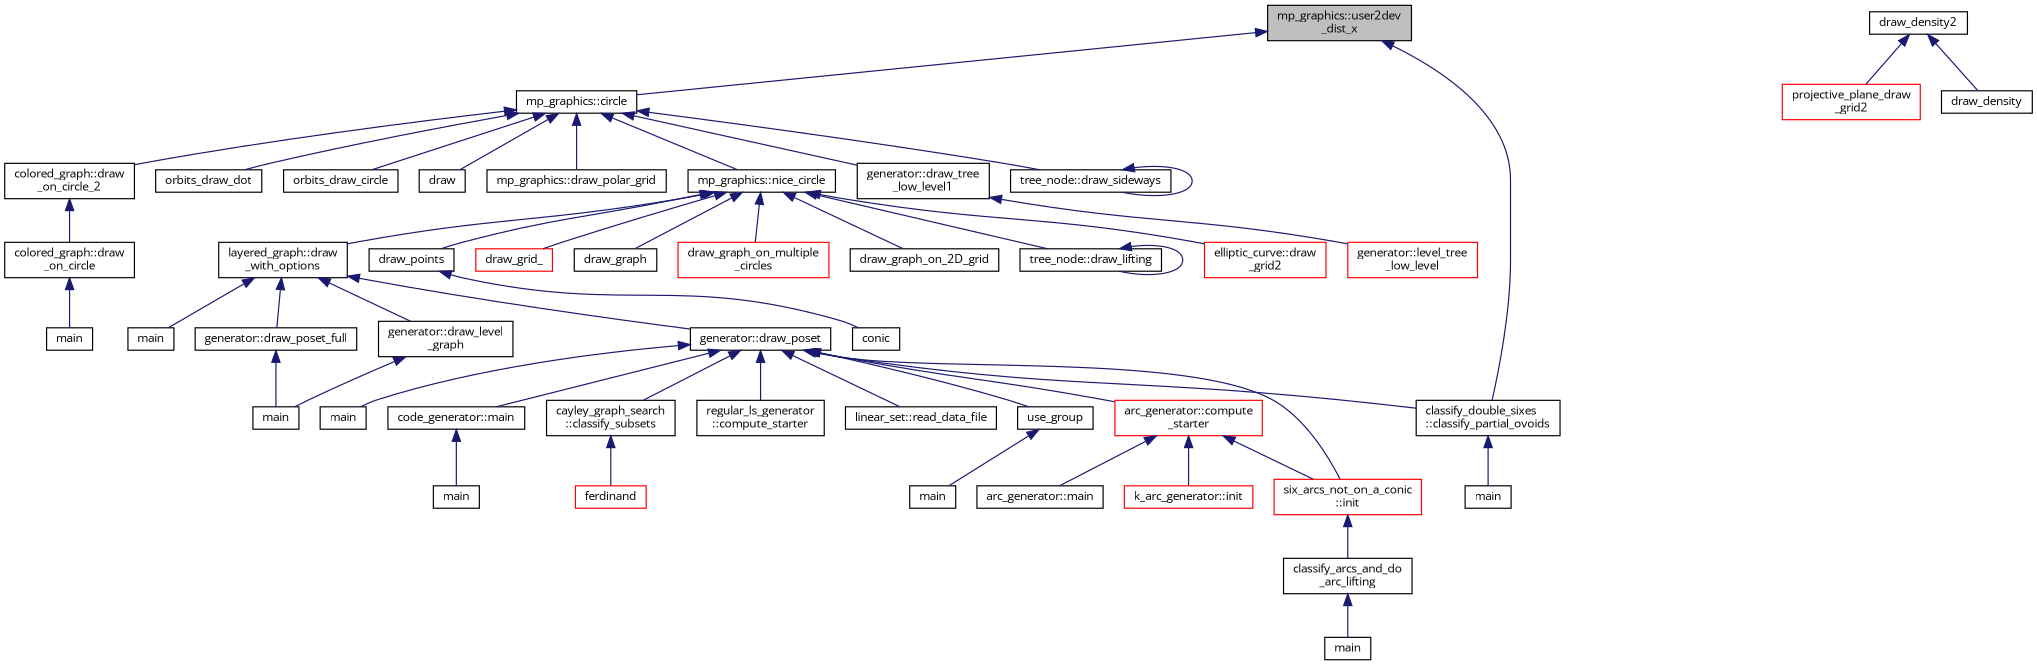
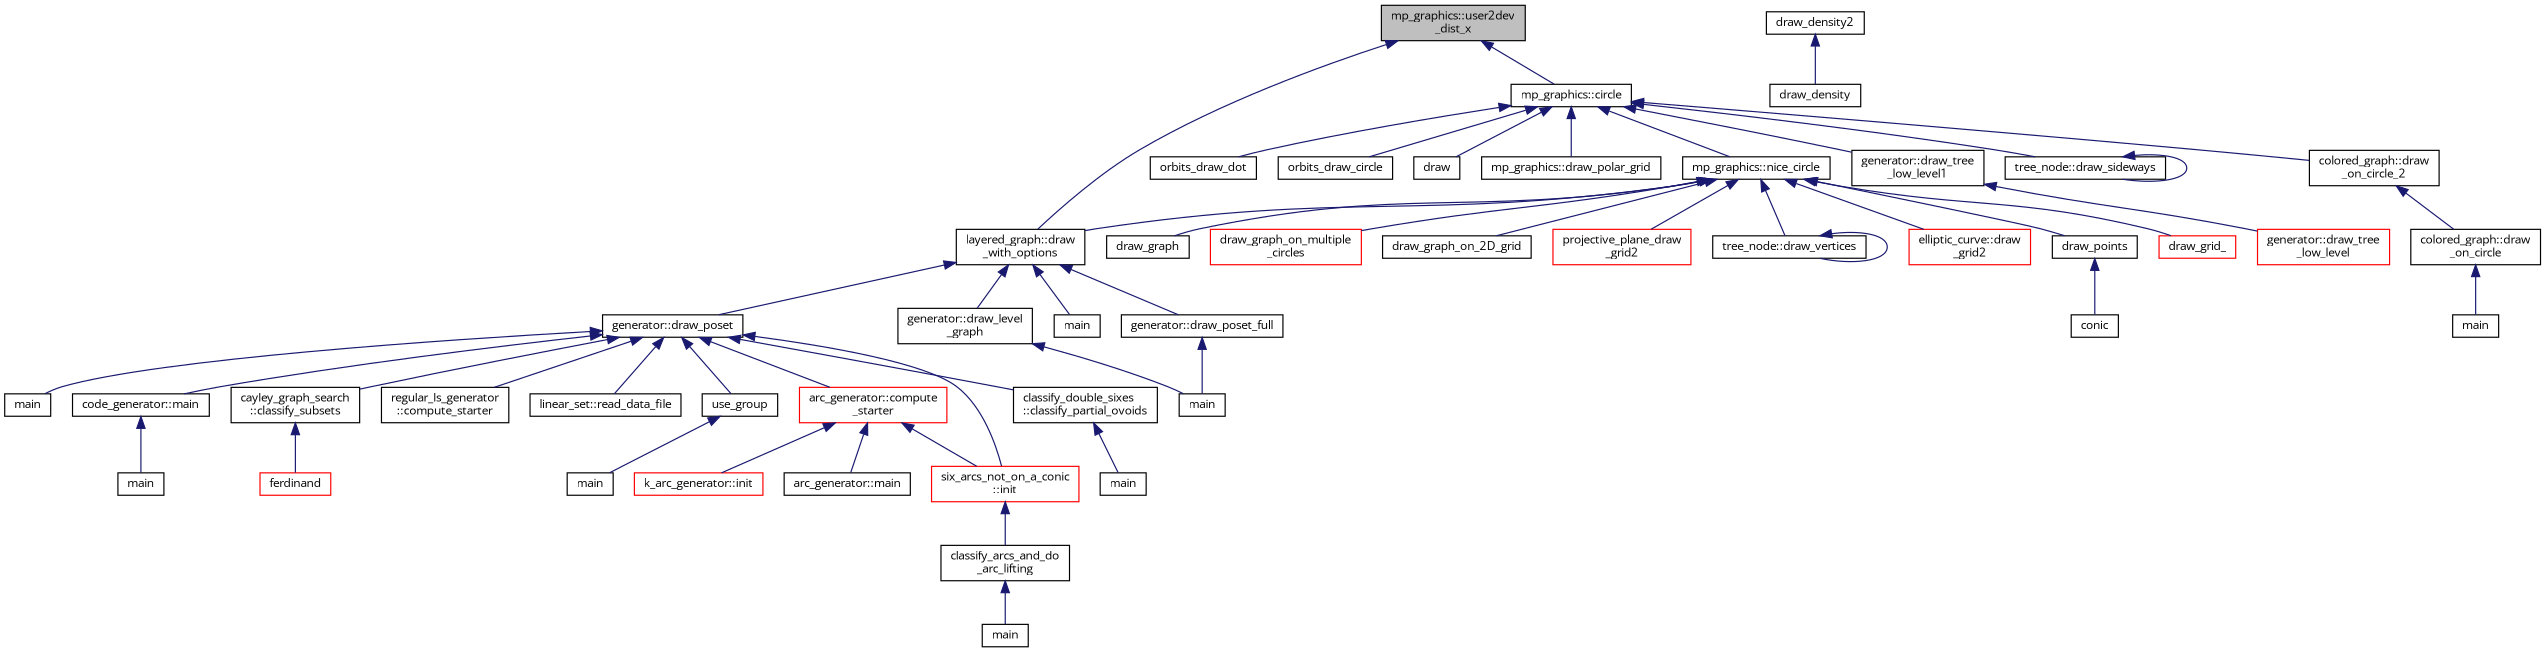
(1884, 64) -> (1690, 207)
(1511, 197) -> (1201, 117)
(1091, 260) -> (1789, 247)
(1413, 260) -> (2324, 247)
